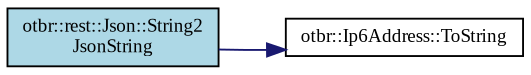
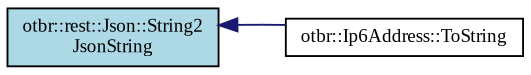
(243, 50) -> (262, 25)
